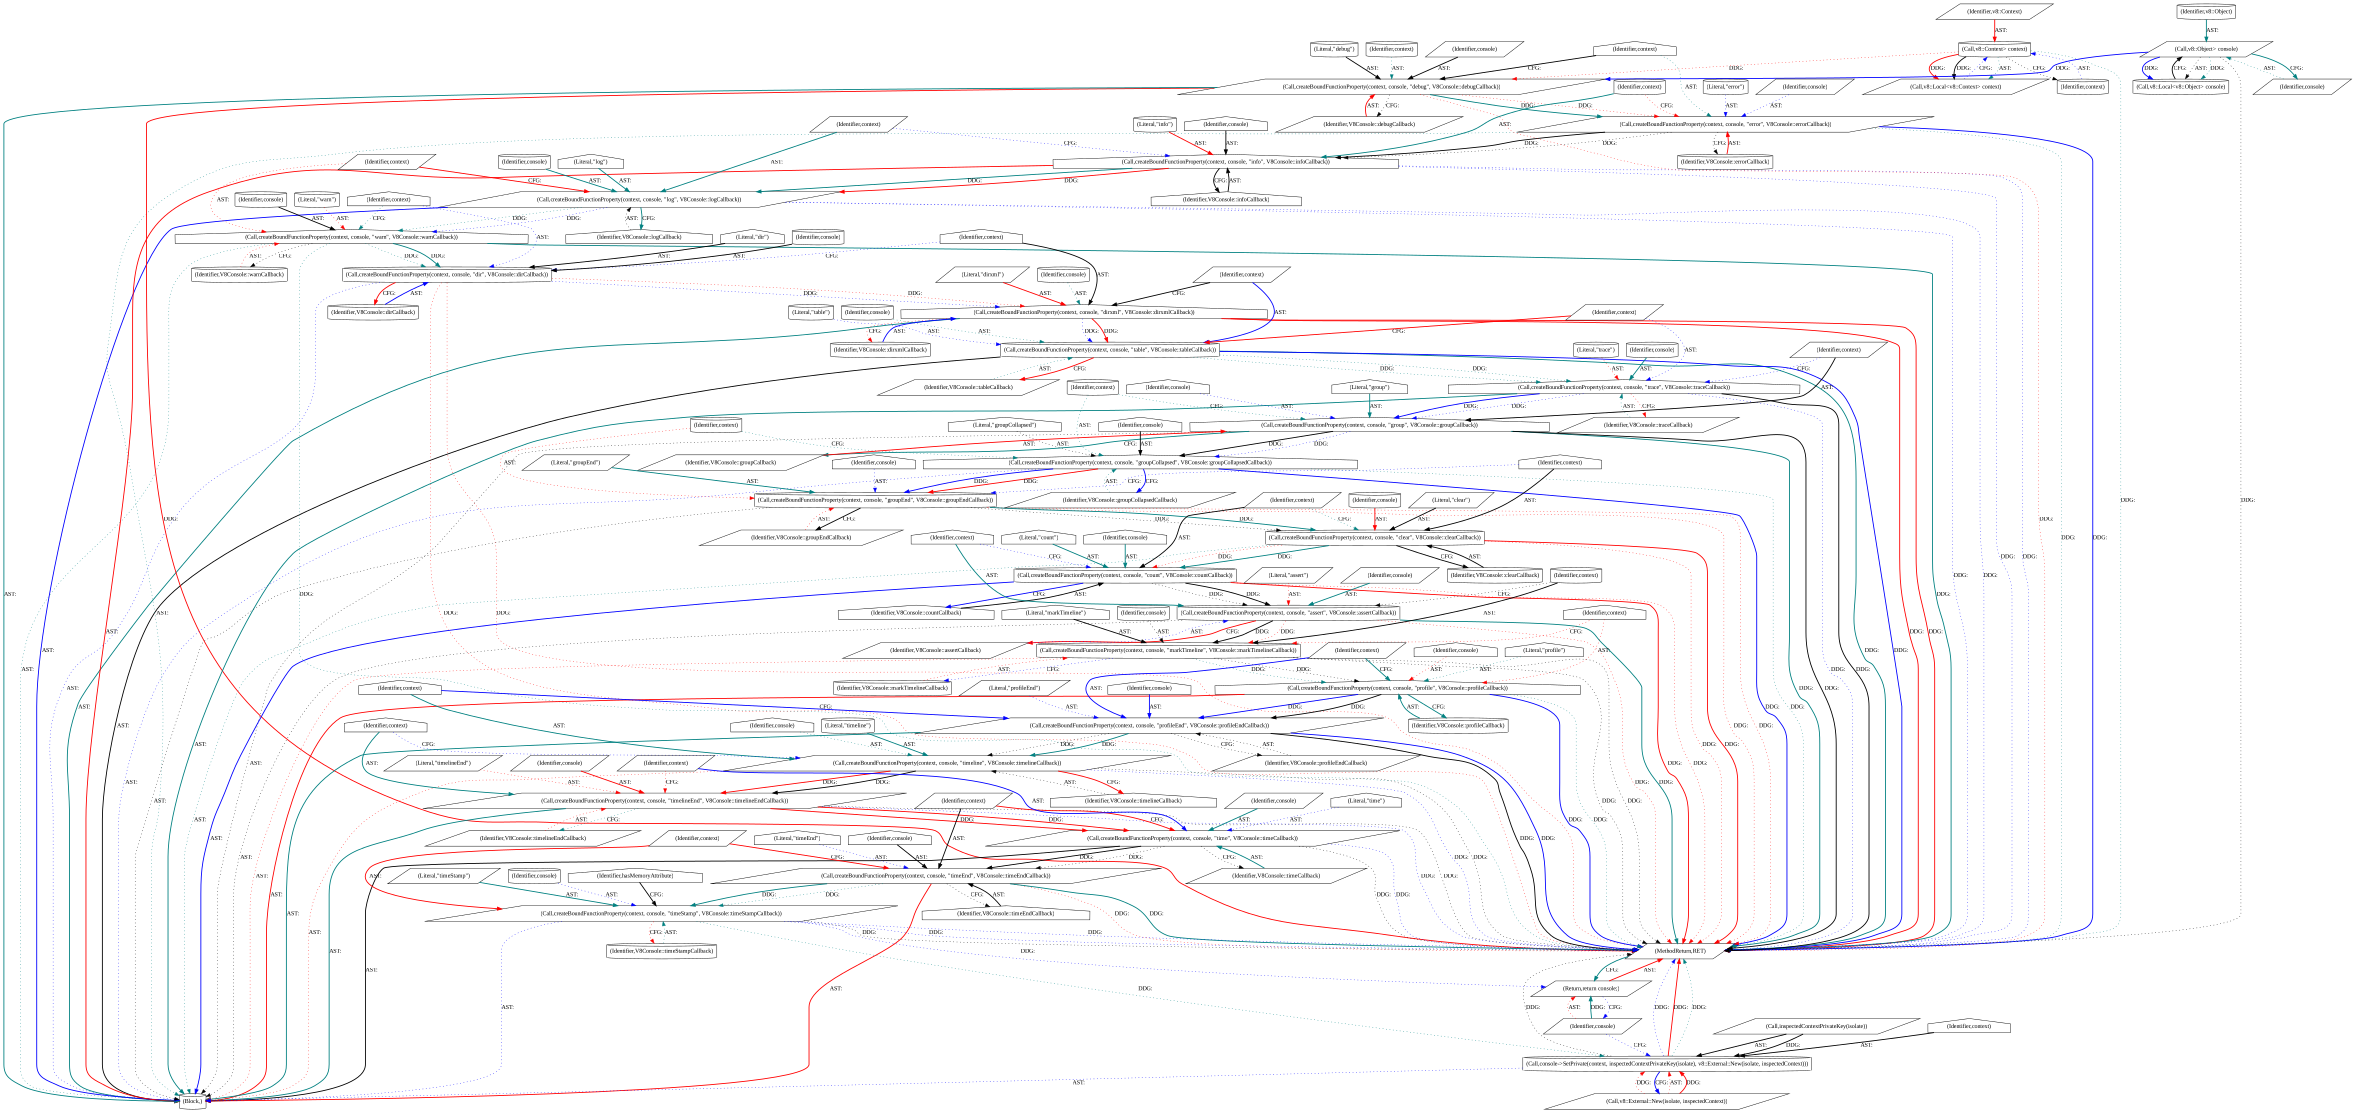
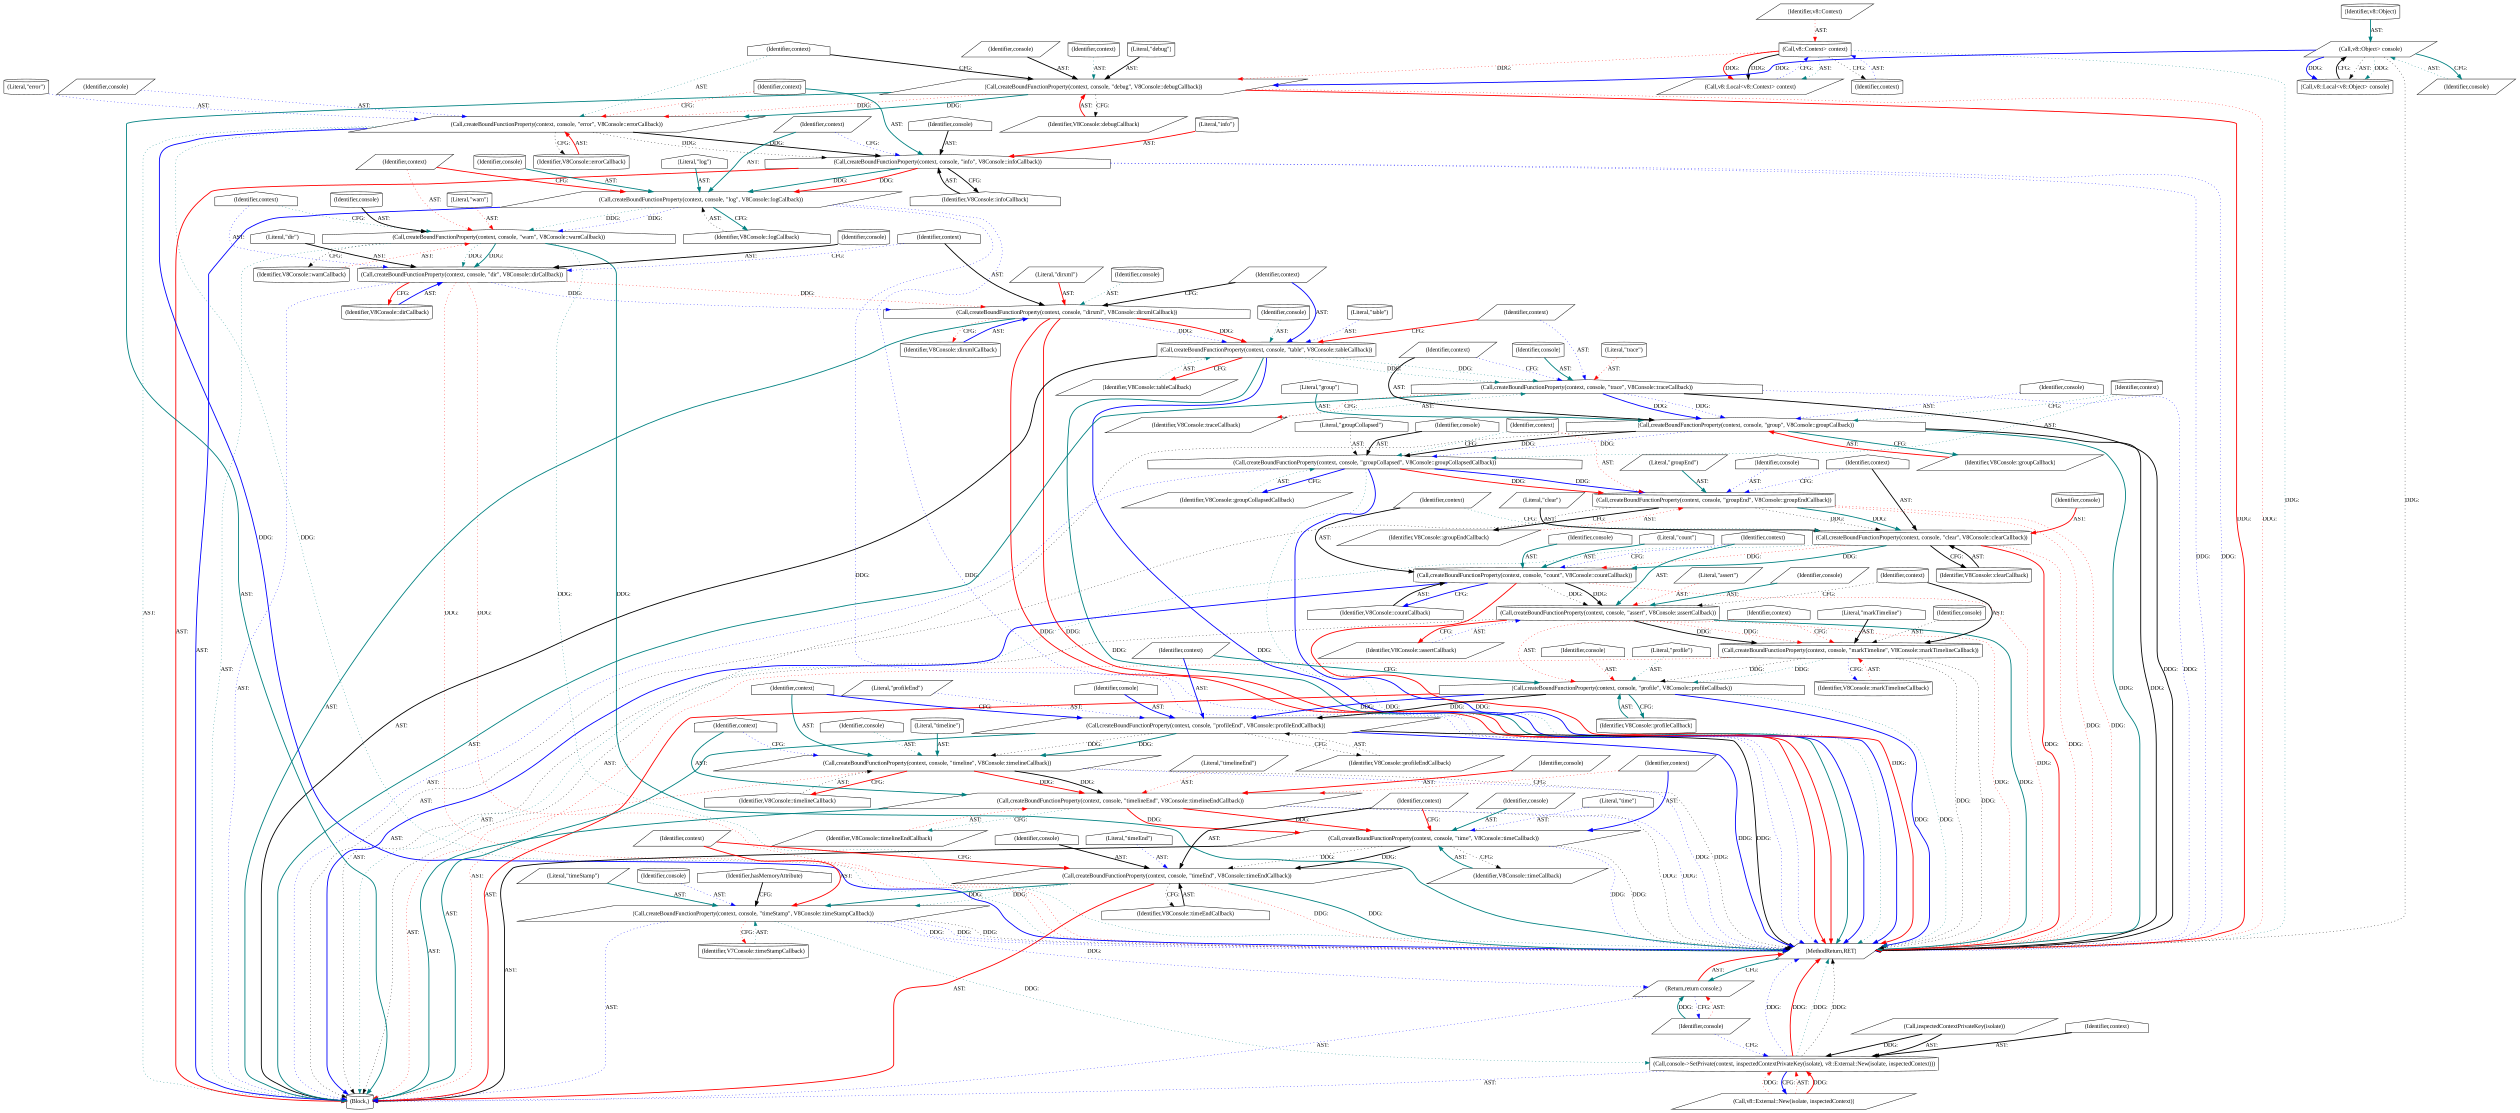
(1995, 28) -> (1815, 28)
(662, 951) -> (753, 951)
none -> (1014, 1076)
